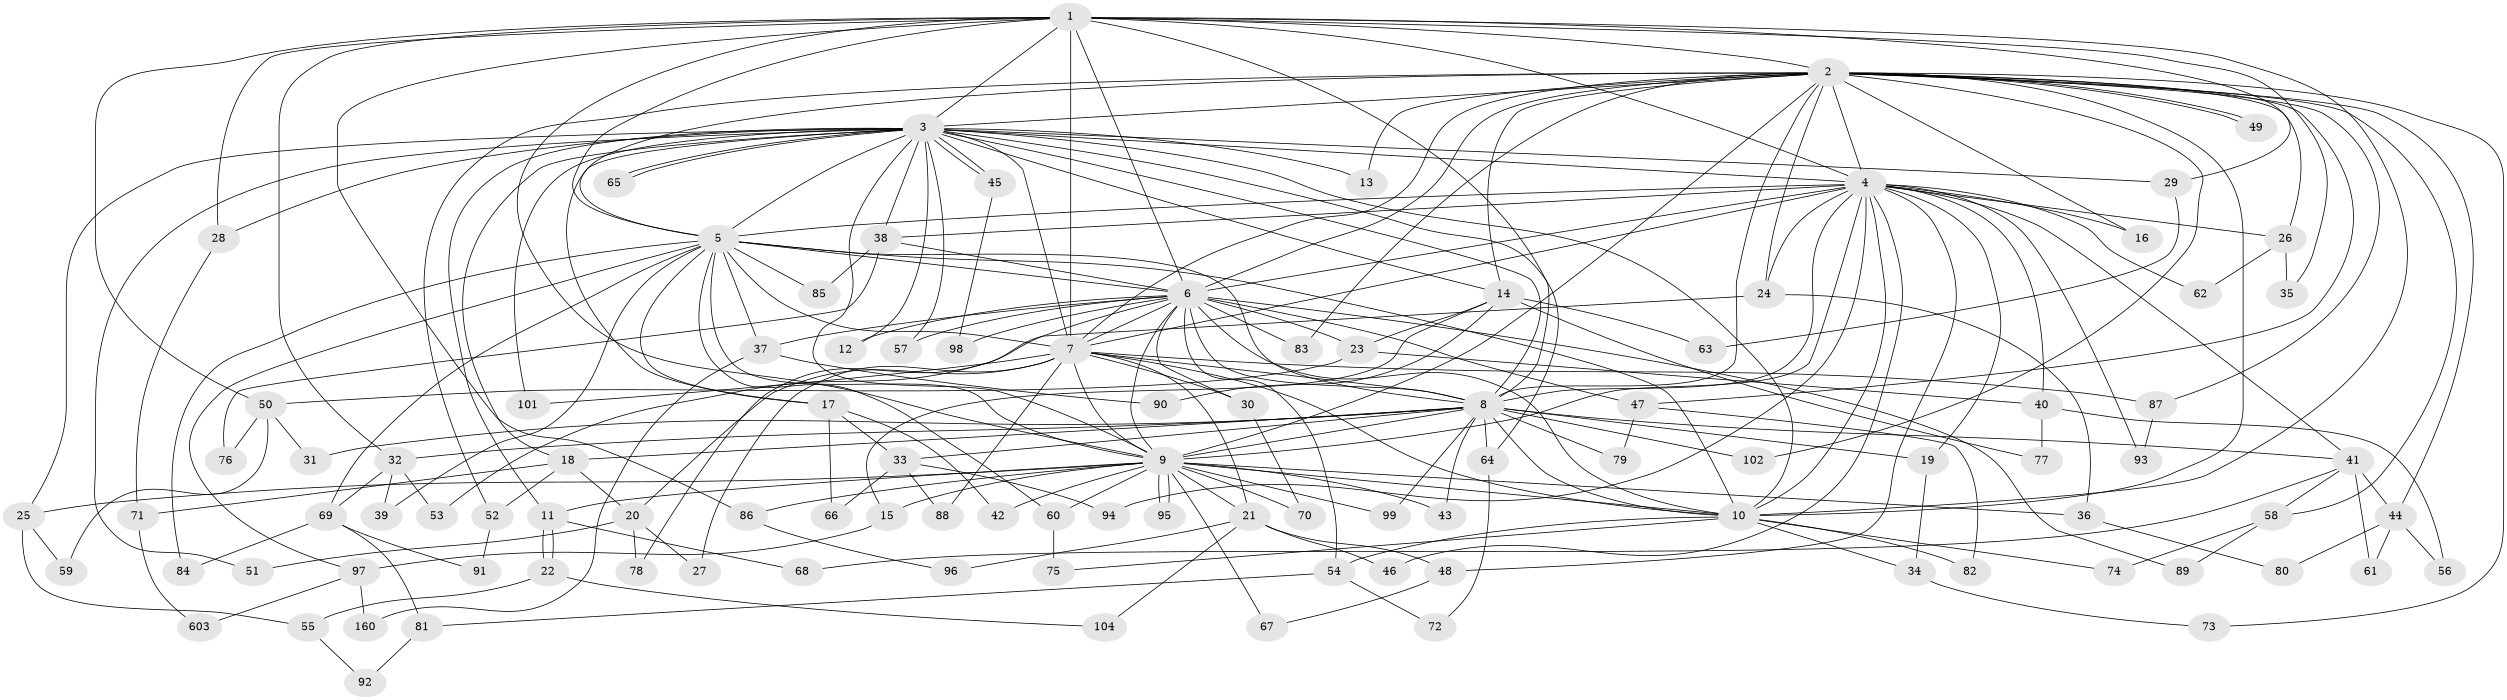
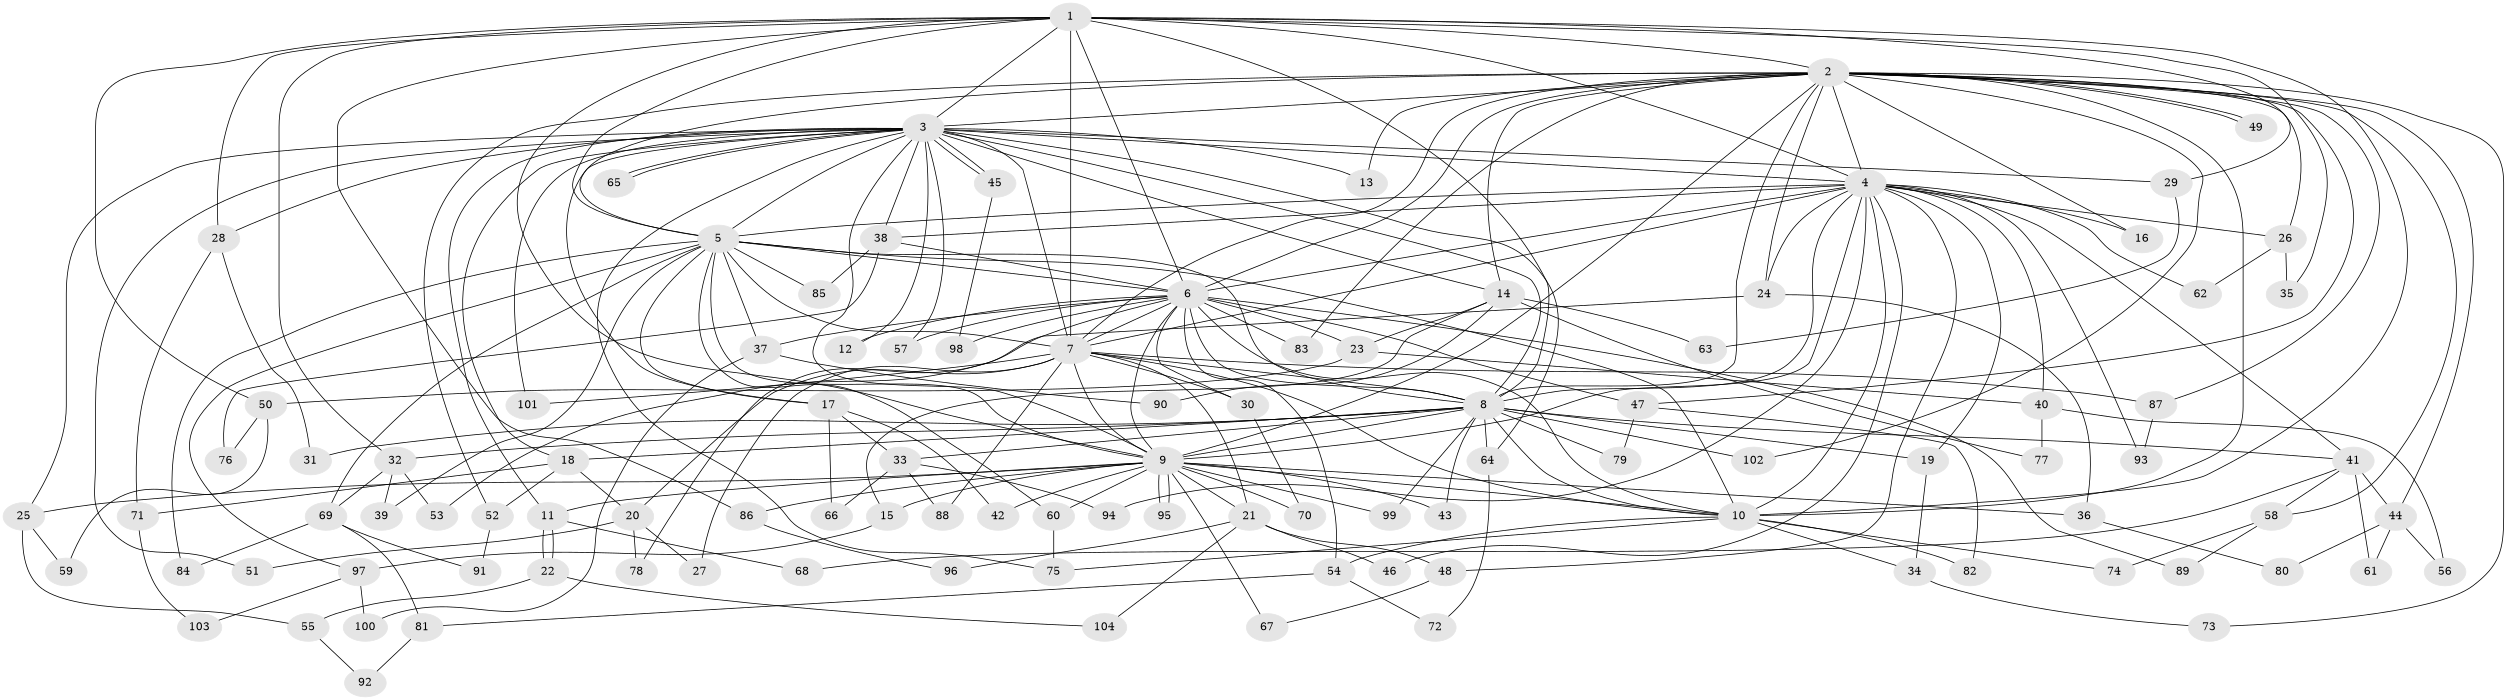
(1451, 220) -> (615, 375)
(288, 433) -> (262, 353)
(200, 627) -> (200, 627)
(365, 627) -> (365, 627)
